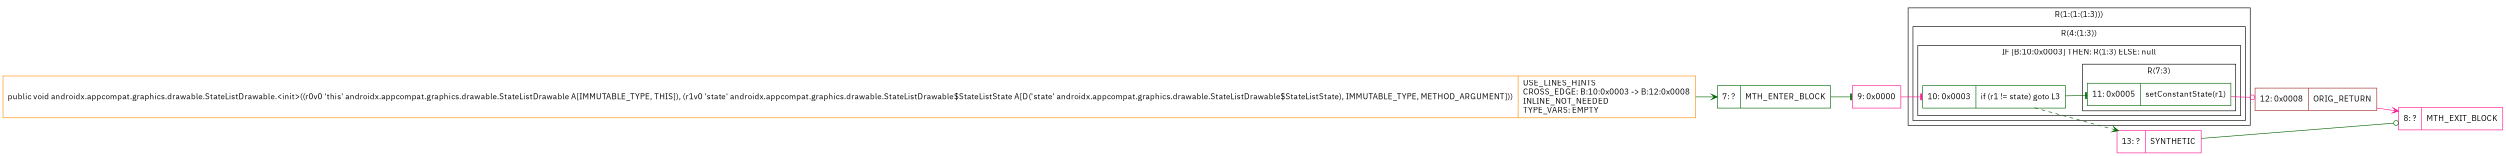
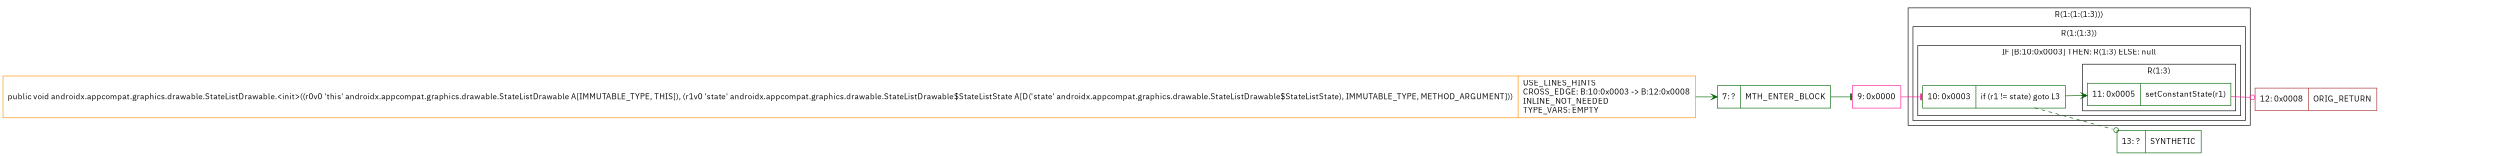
(2079, 34) -> (2079, 34)
(2159, 71) -> (2159, 71)
(2075, 96) -> (2075, 96)
(2074, 118) -> (2074, 118)
(2451, 119) -> none
(2159, 142) -> (2159, 142)
